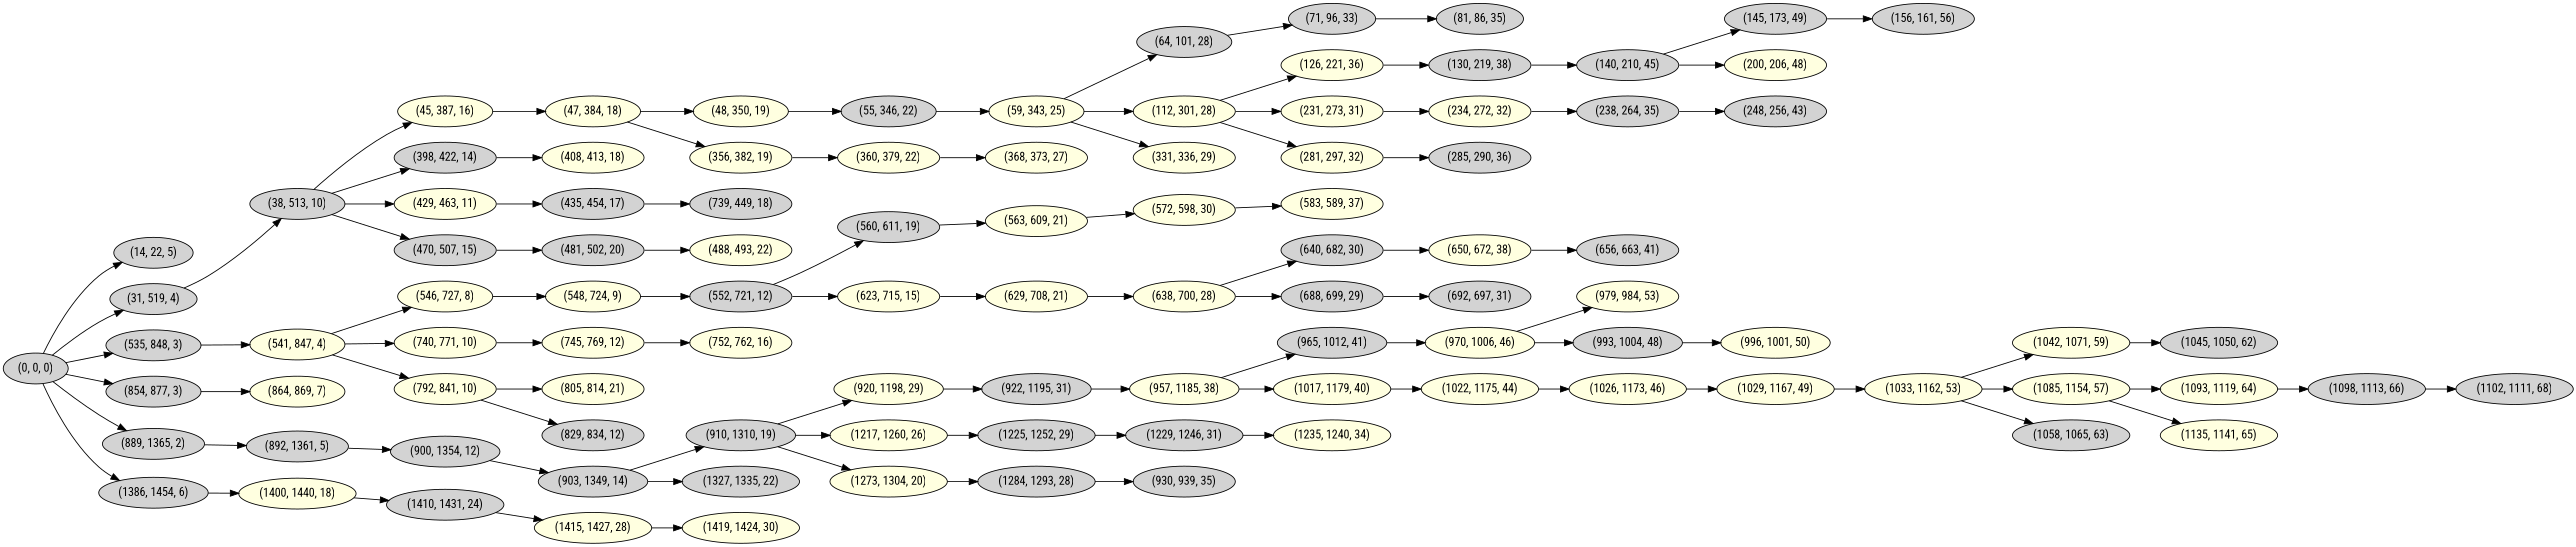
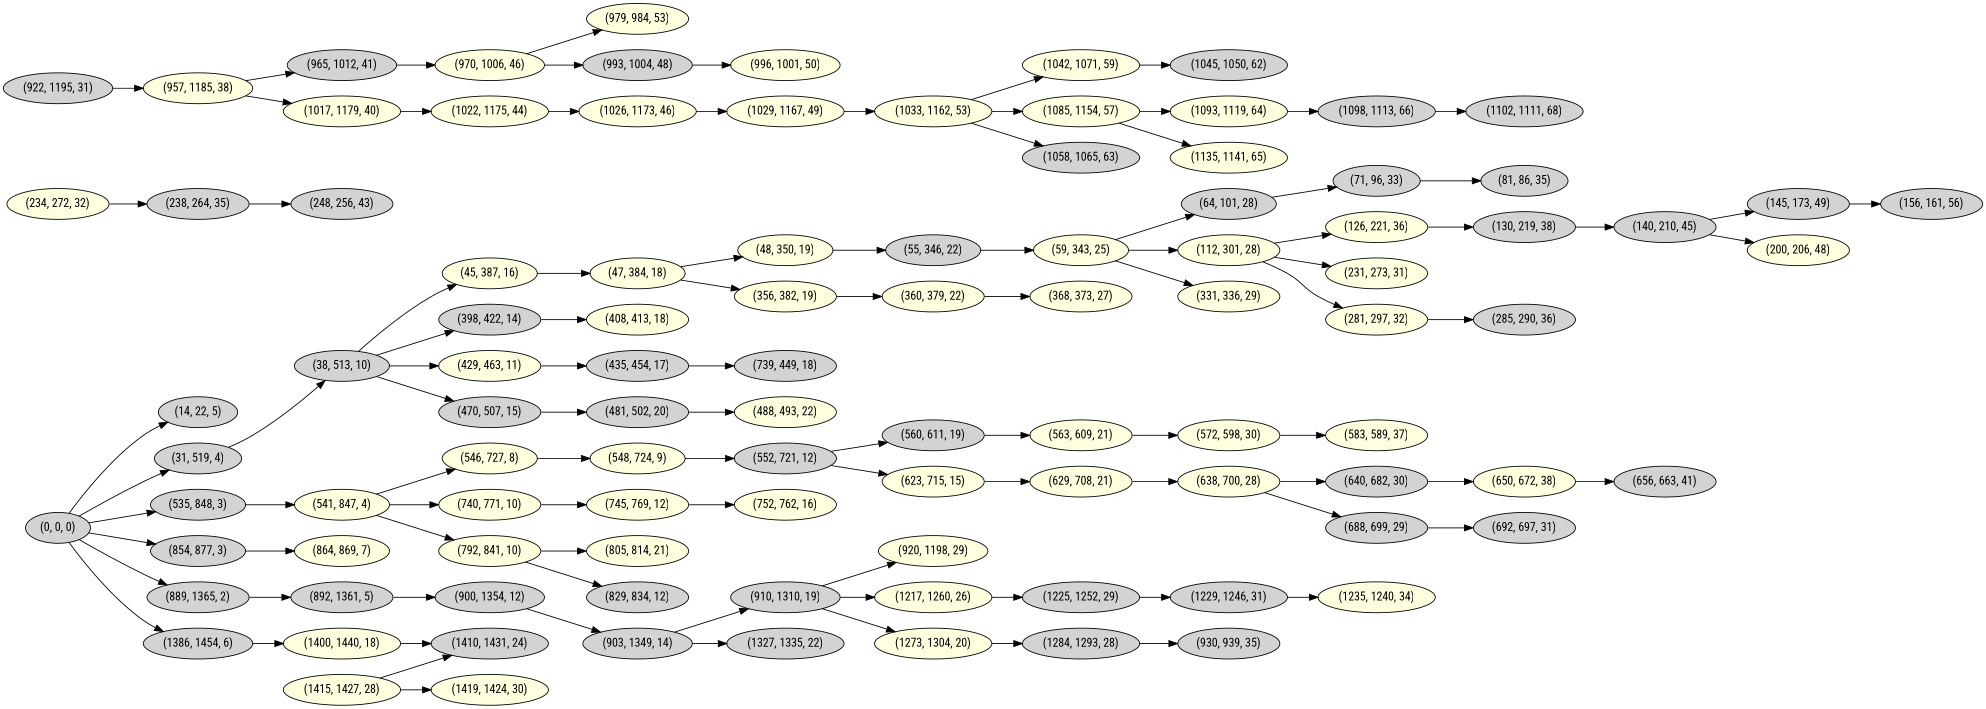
(1402, 111) -> none
(958, 389) -> none
(515, 516) -> (412, 668)
